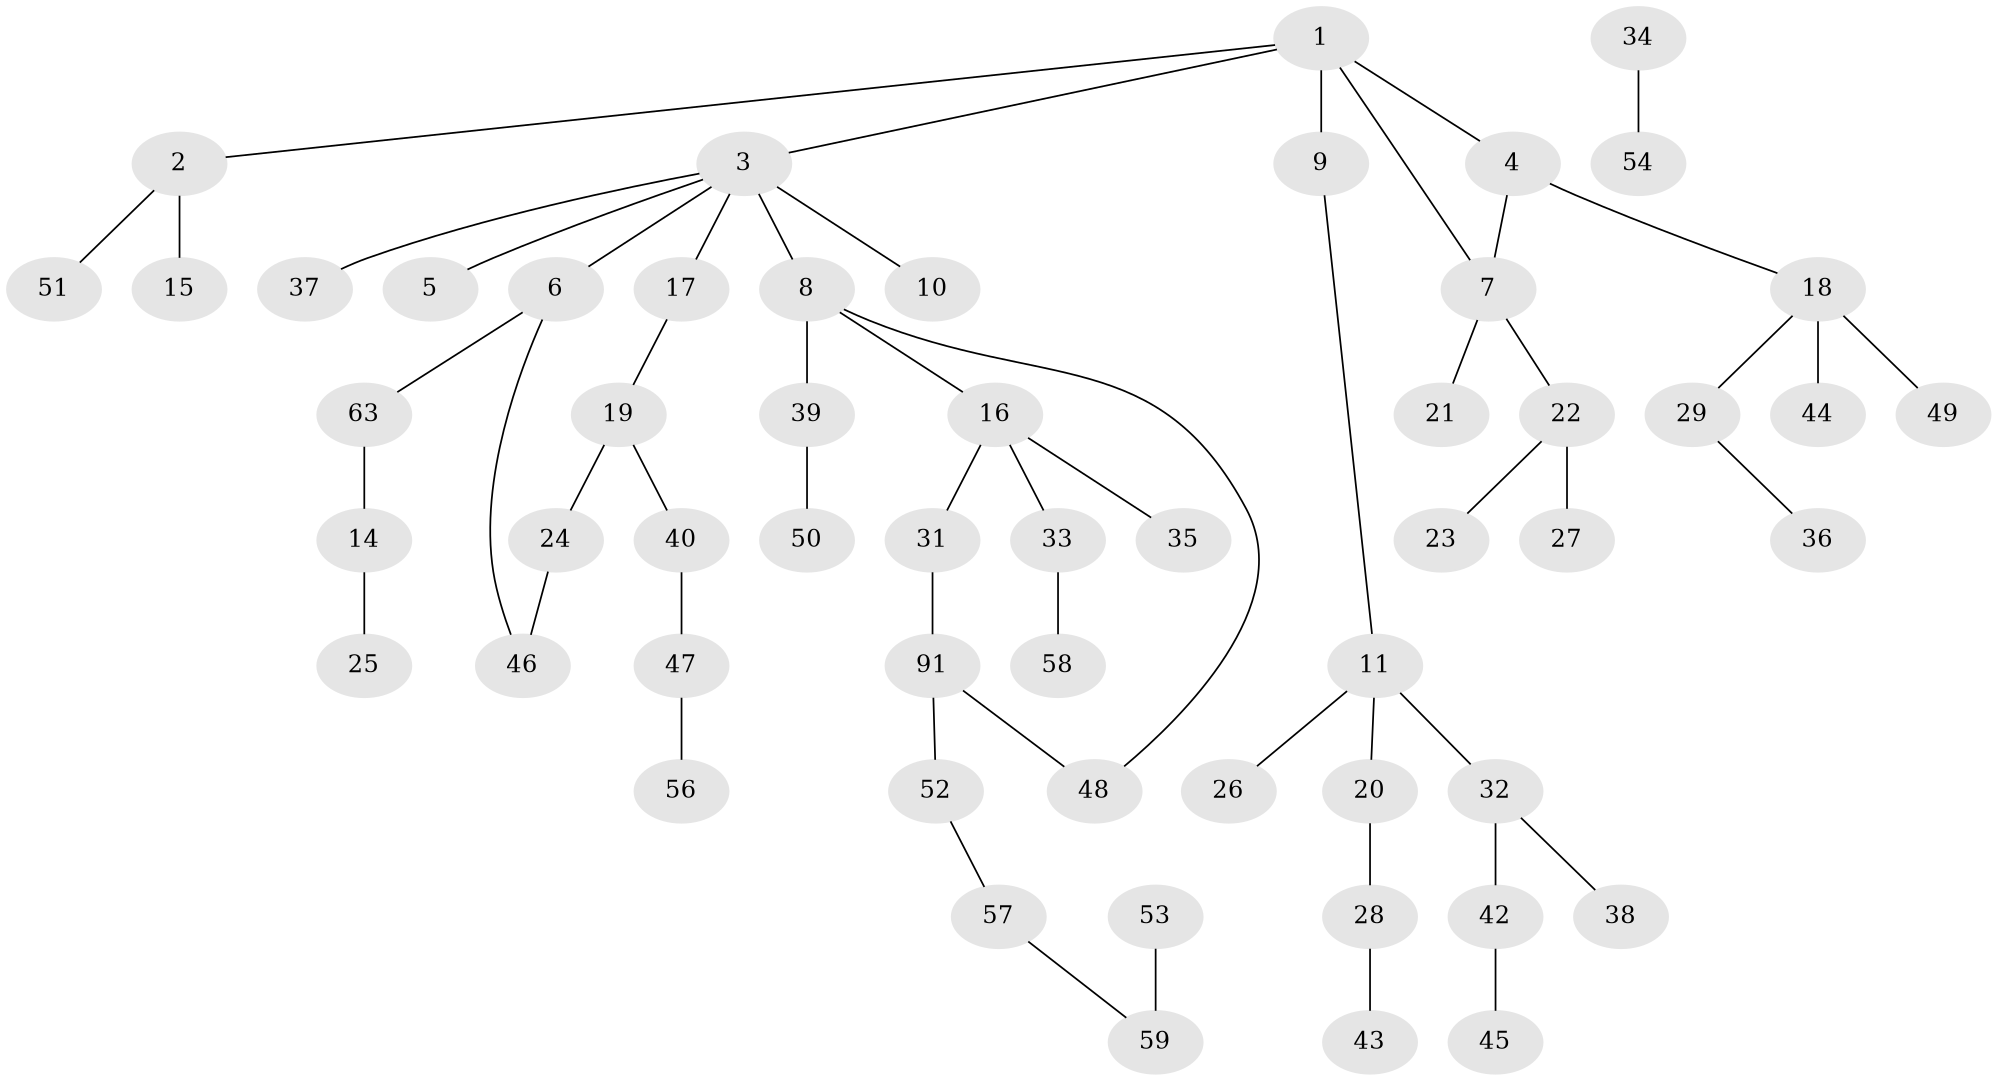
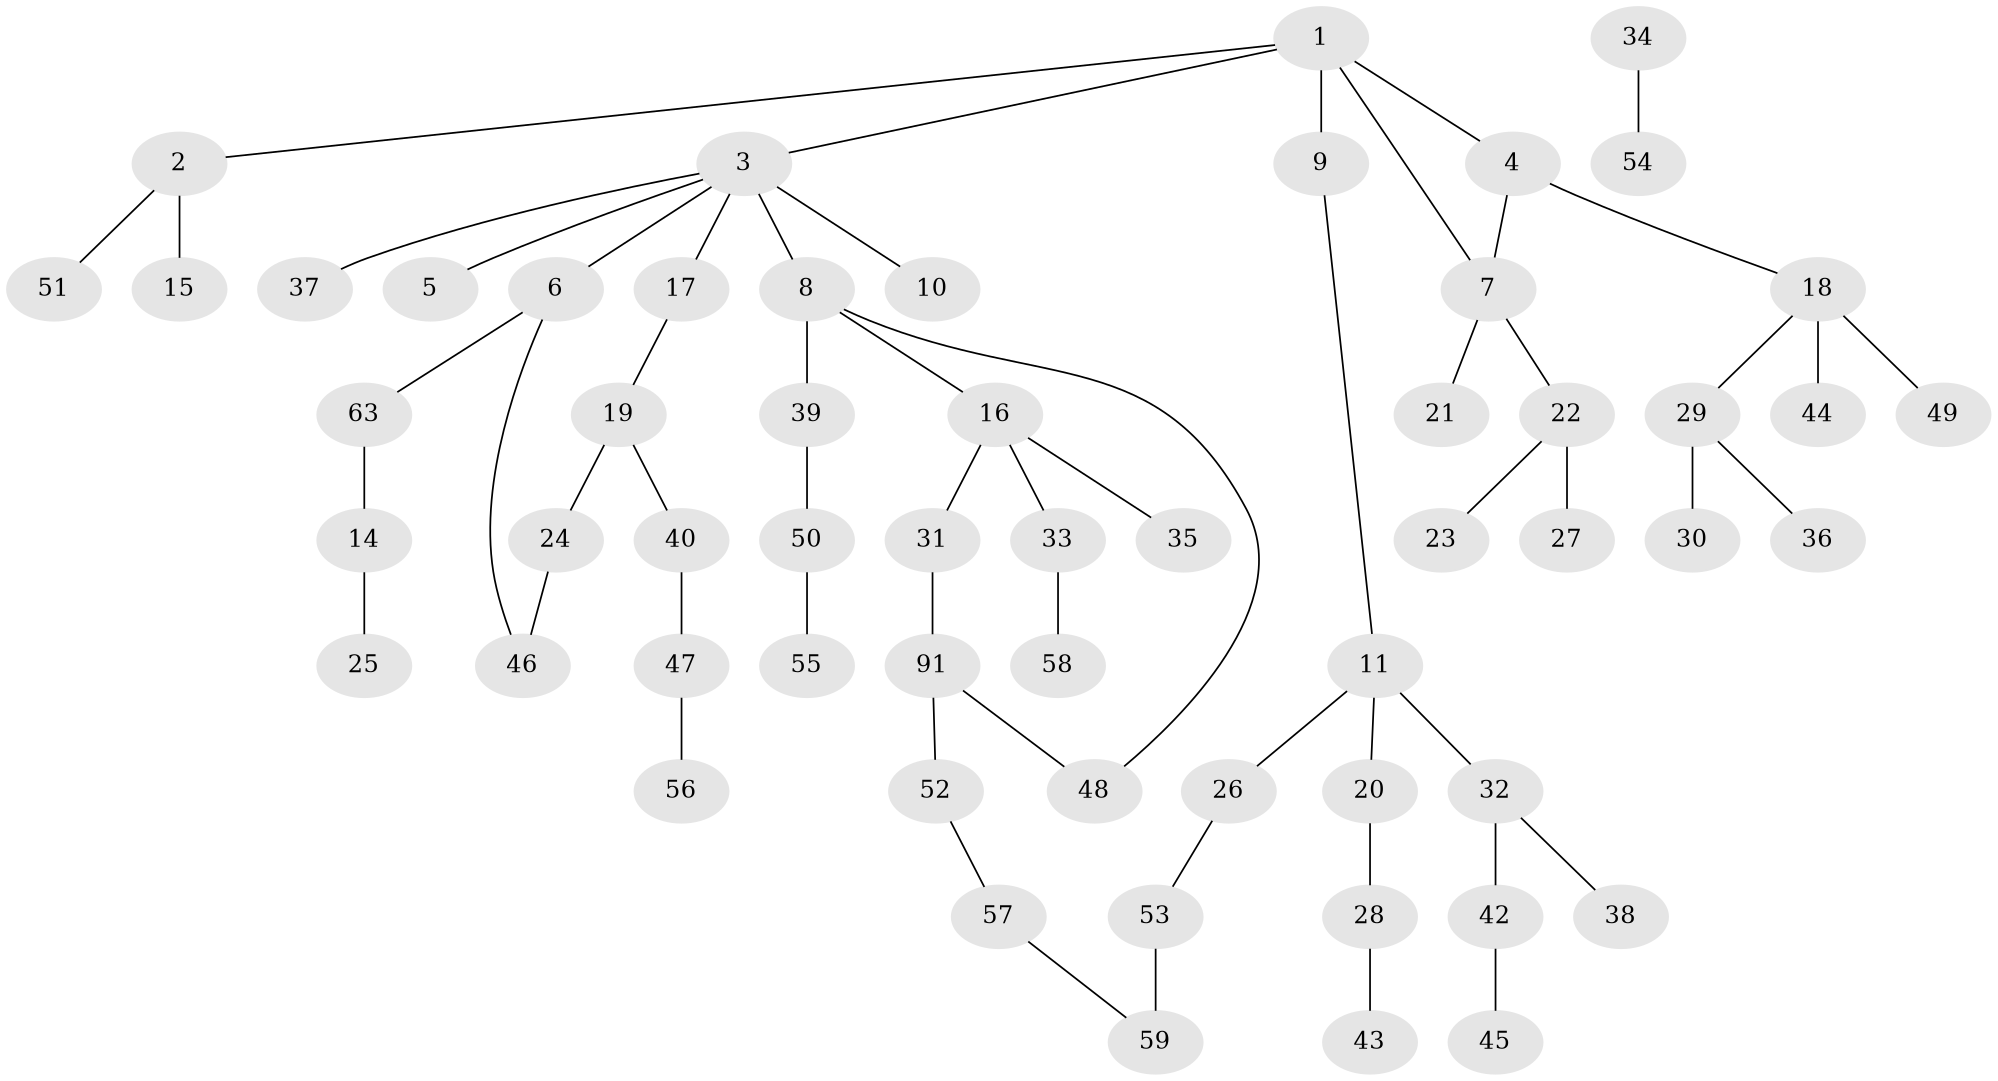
none -> (1693, 540)
none -> (807, 666)
none -> (1192, 854)
